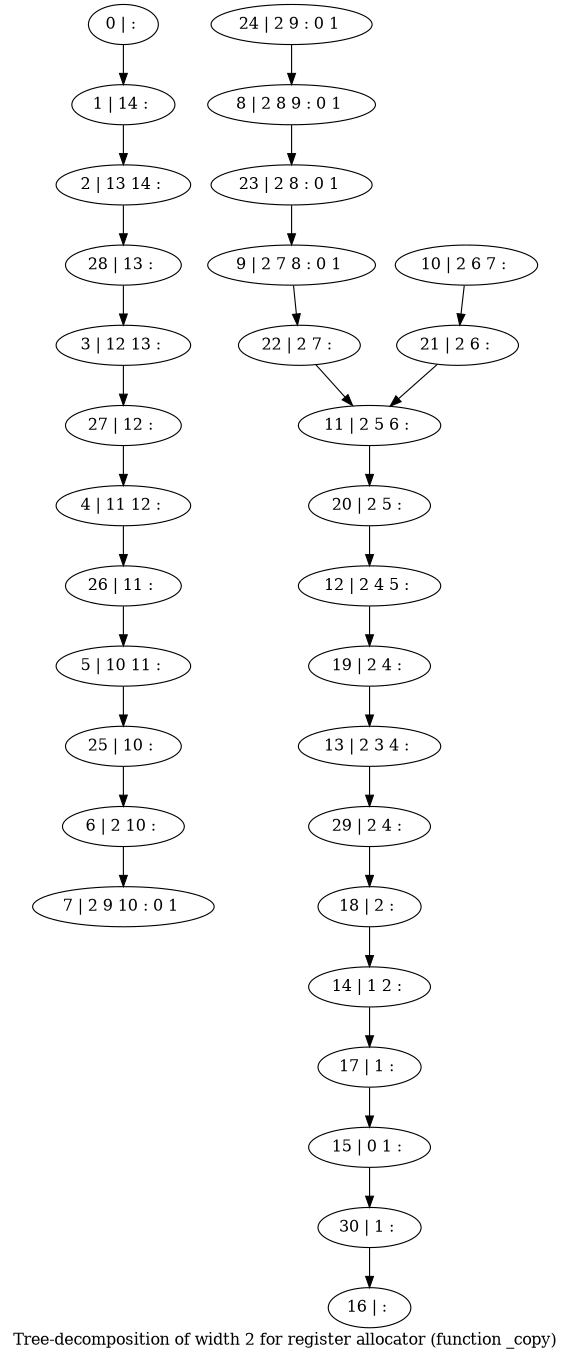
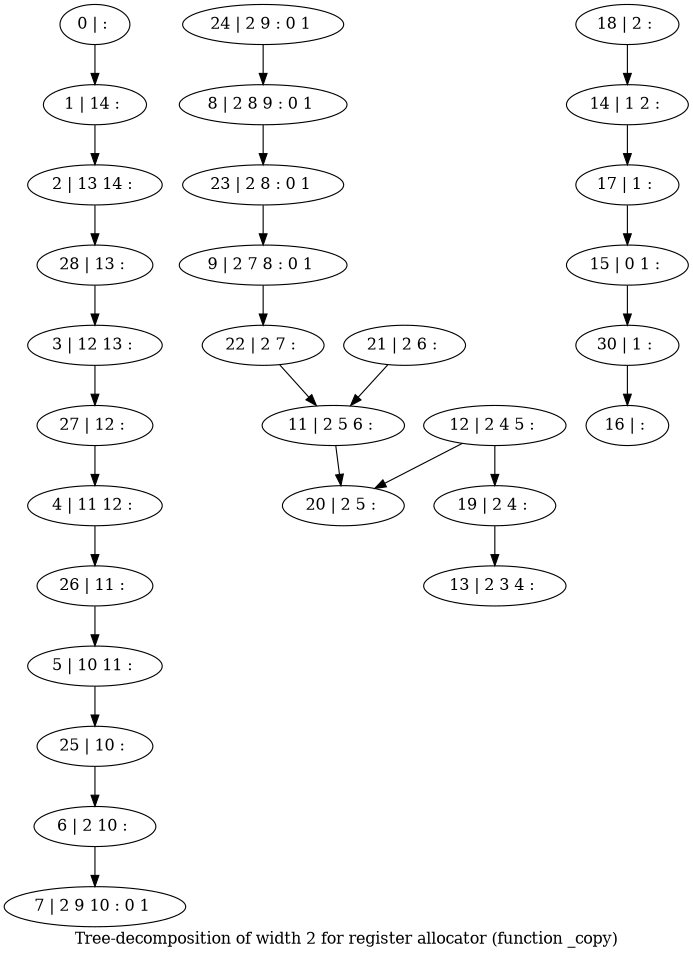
(466, 265) -> none
(370, 540) -> (424, 463)
(370, 827) -> none
